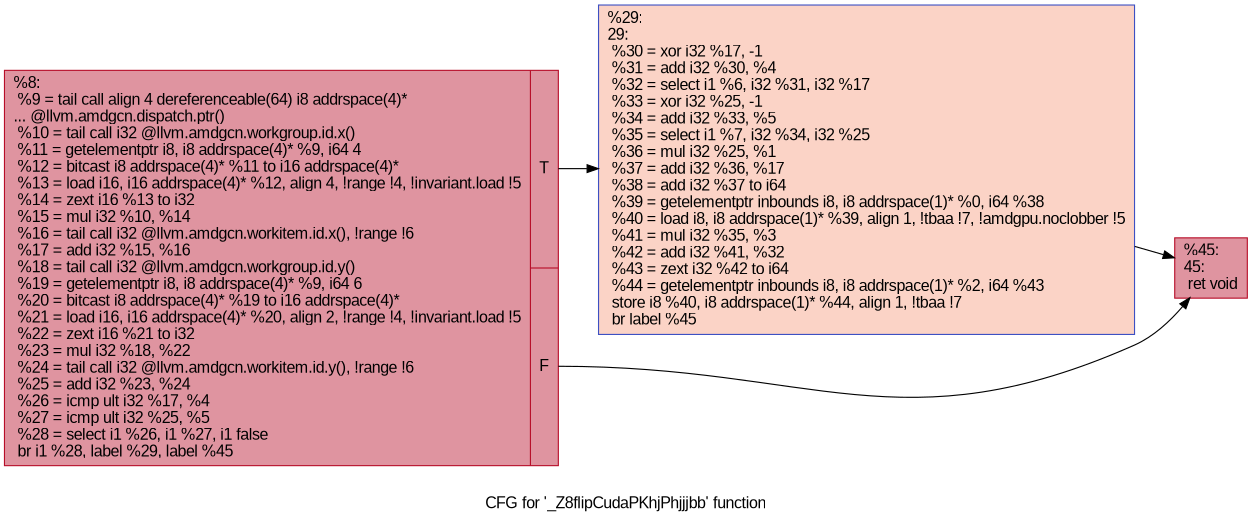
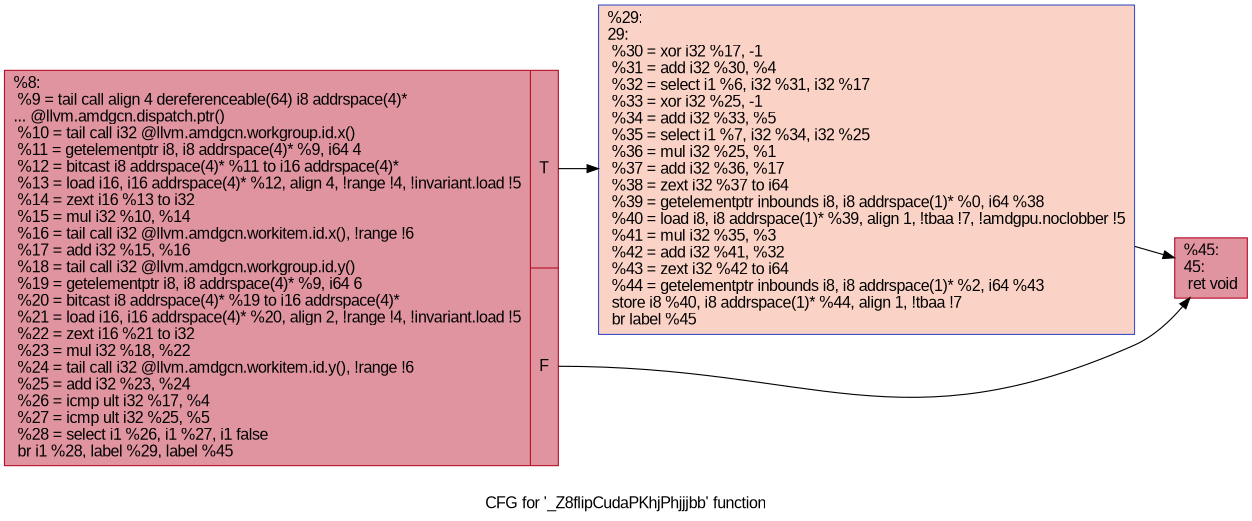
(697, 186) -> (698, 186)
